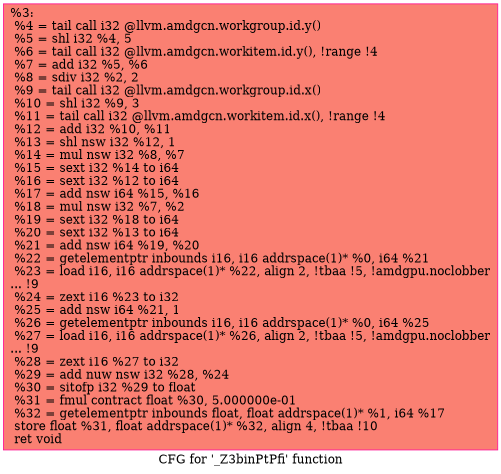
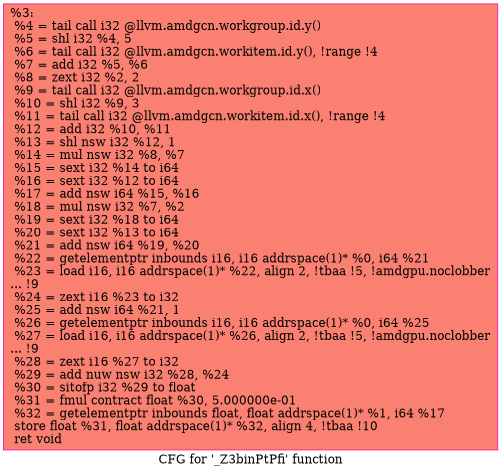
(75, 78) -> (75, 78)
